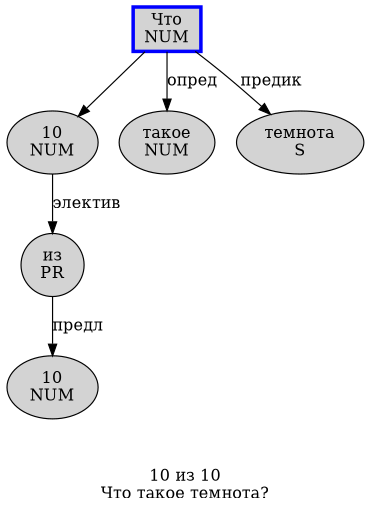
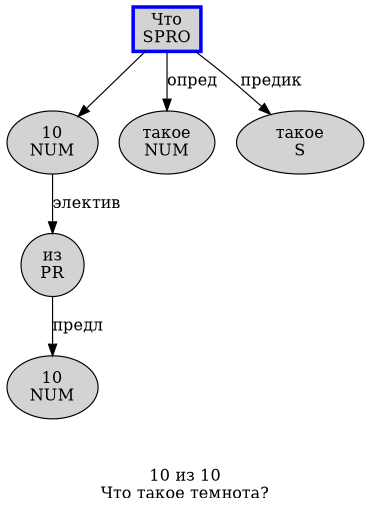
(167, 29) -> (167, 29)
(300, 143) -> (300, 143)
